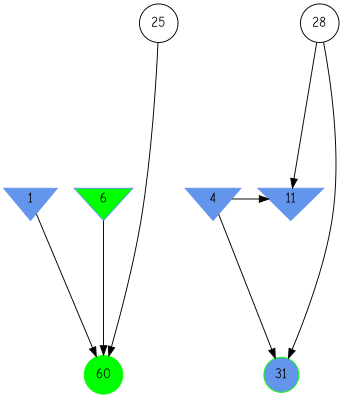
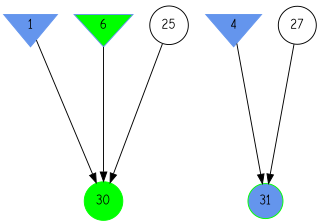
(320, 23) -> (297, 25)
(291, 199) -> none
(104, 375) -> (104, 201)
